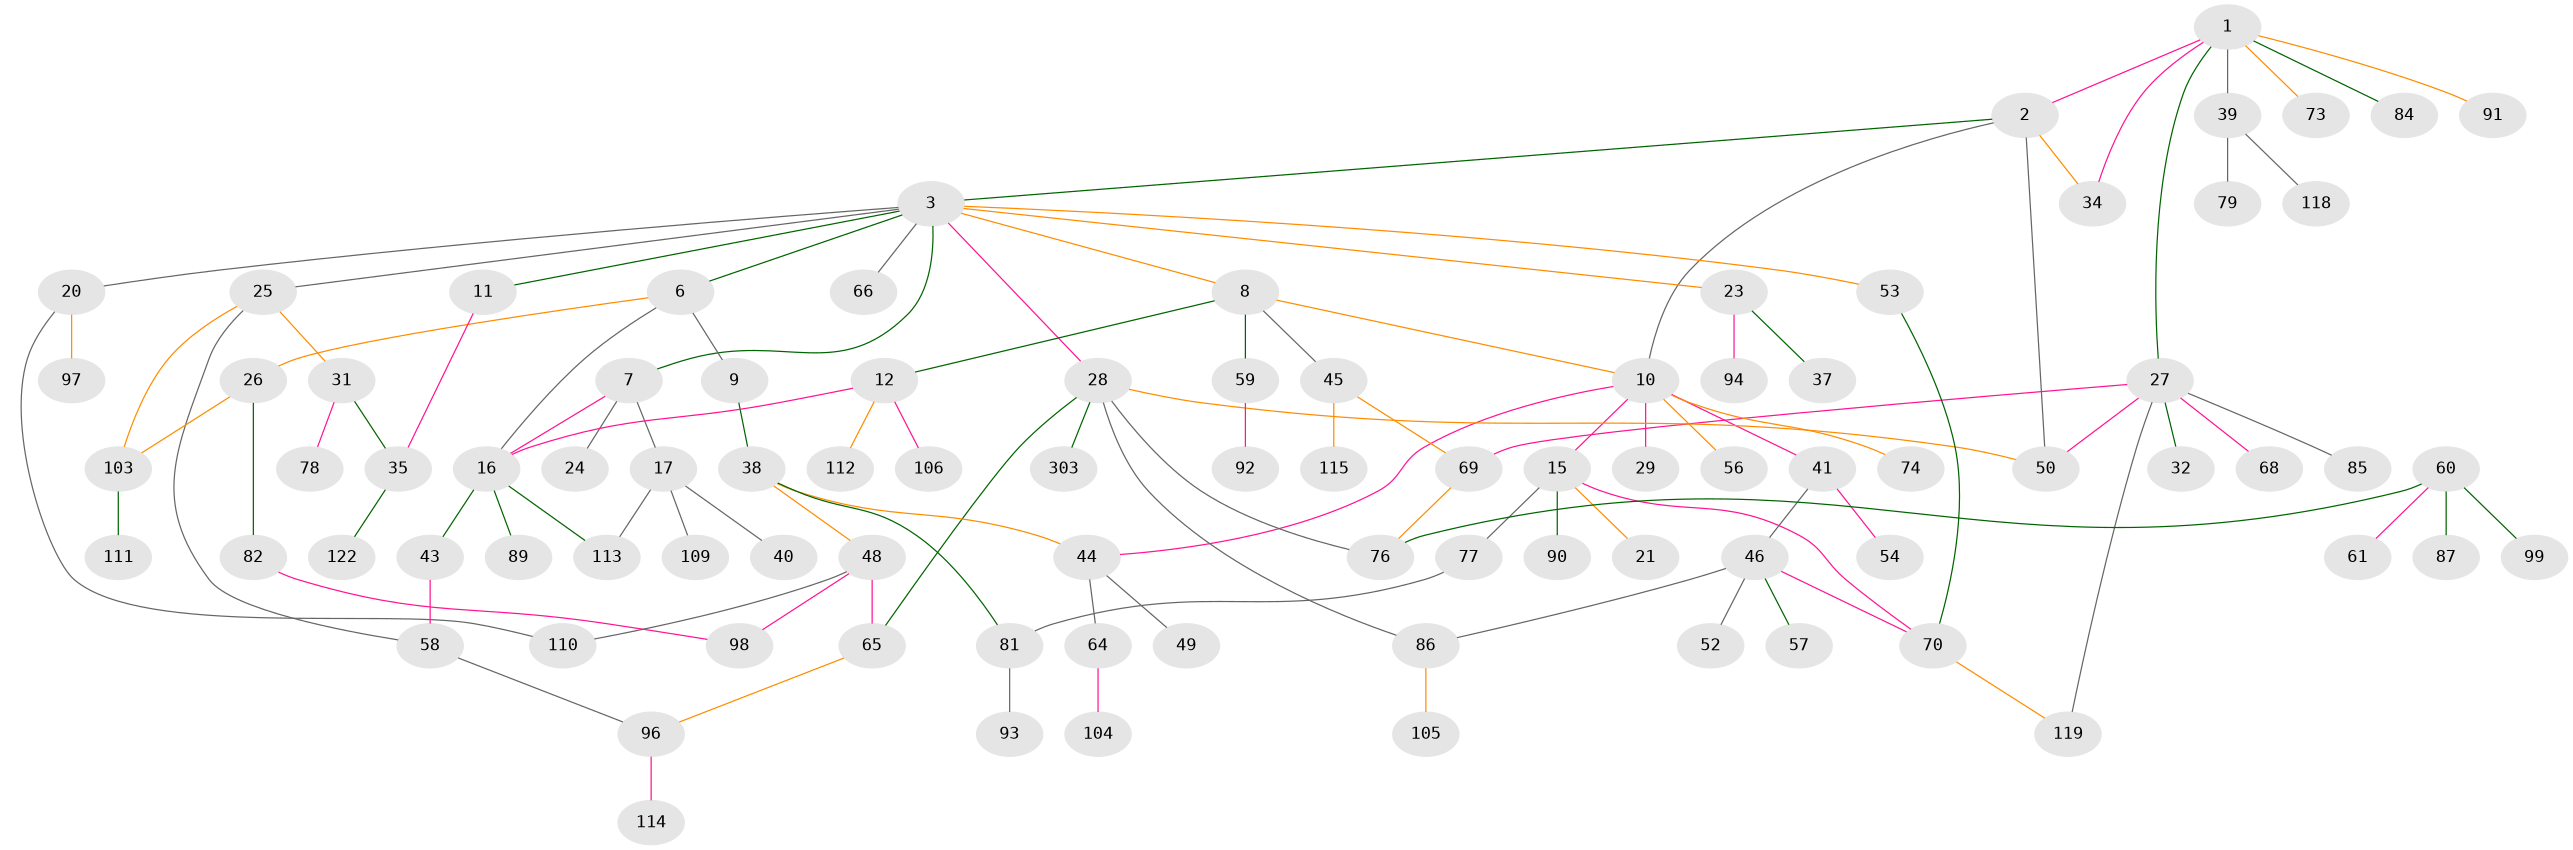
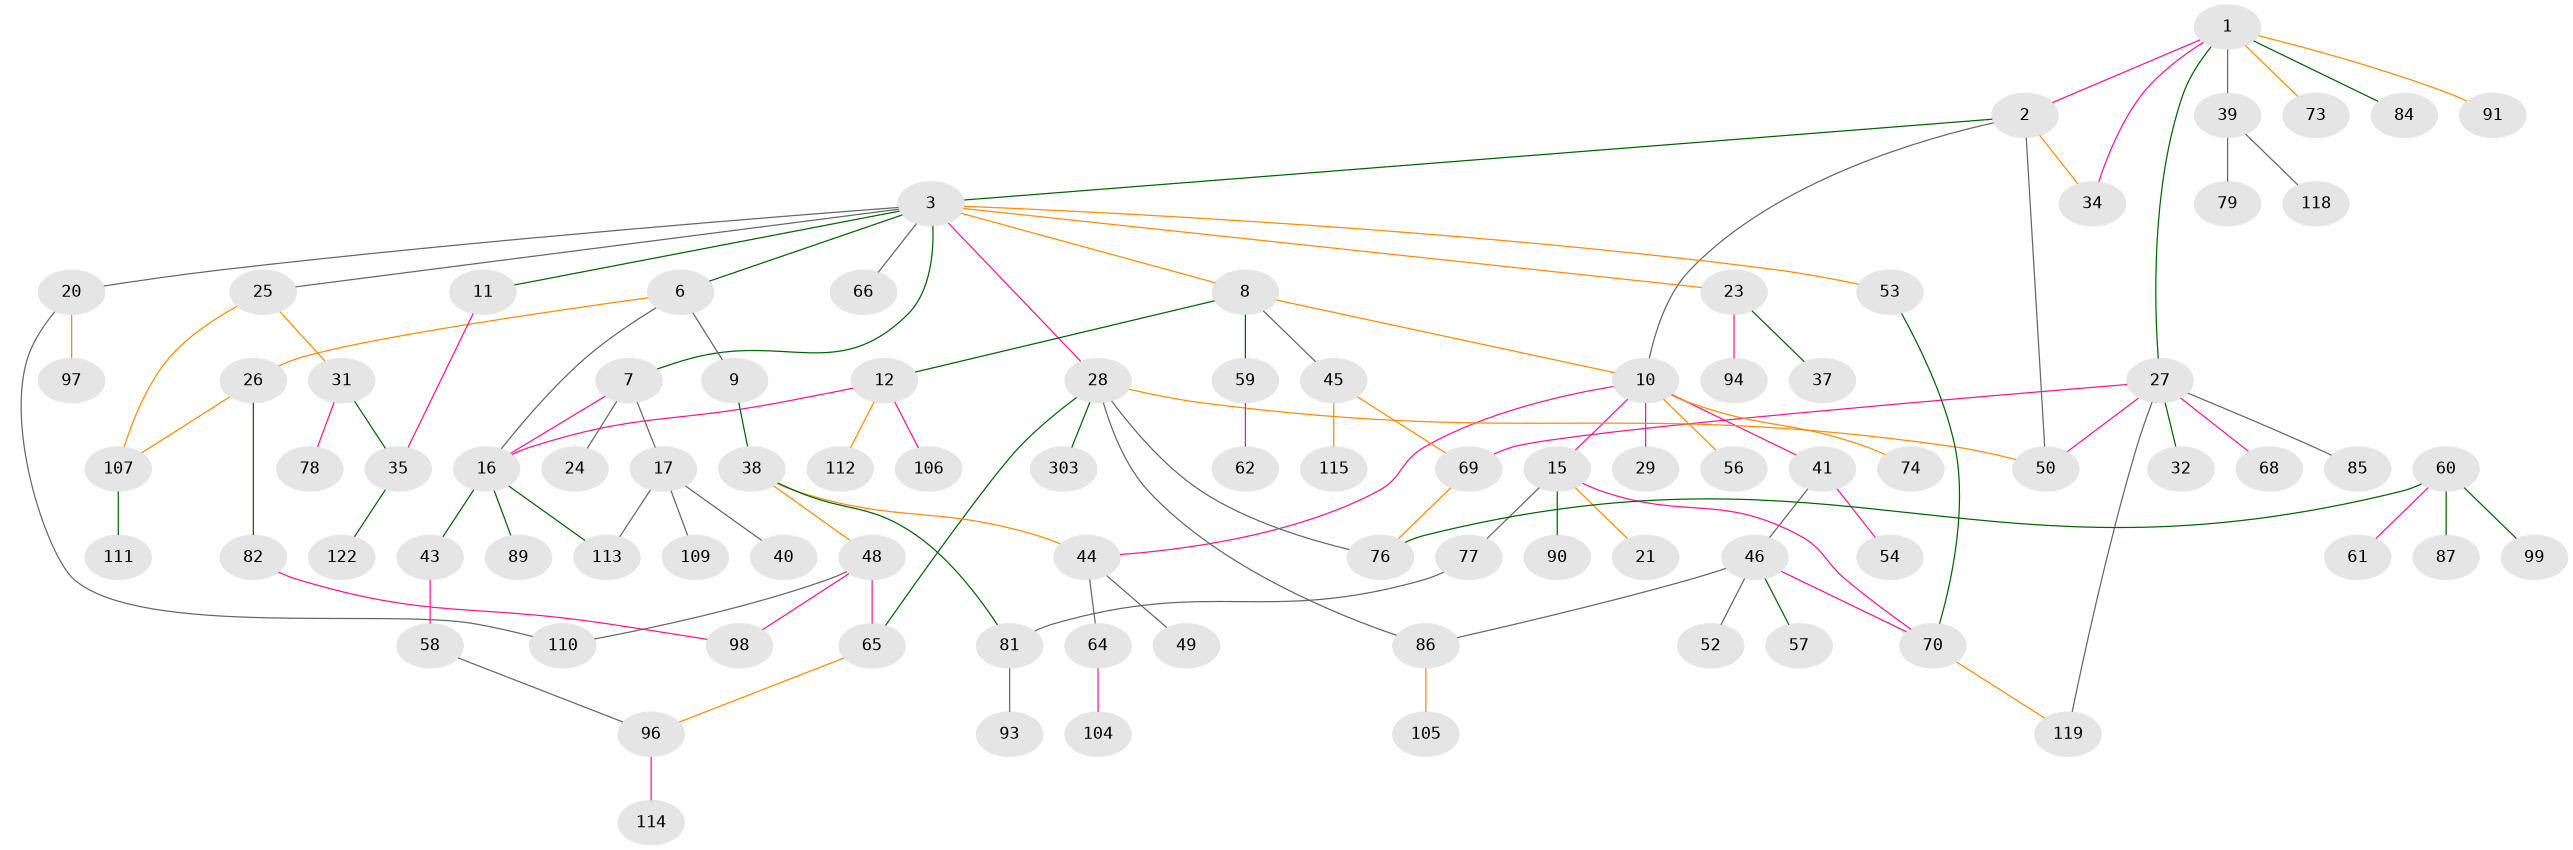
(118, 469) -> (118, 469)
(1245, 469) -> (1245, 469)
(186, 539) -> none
